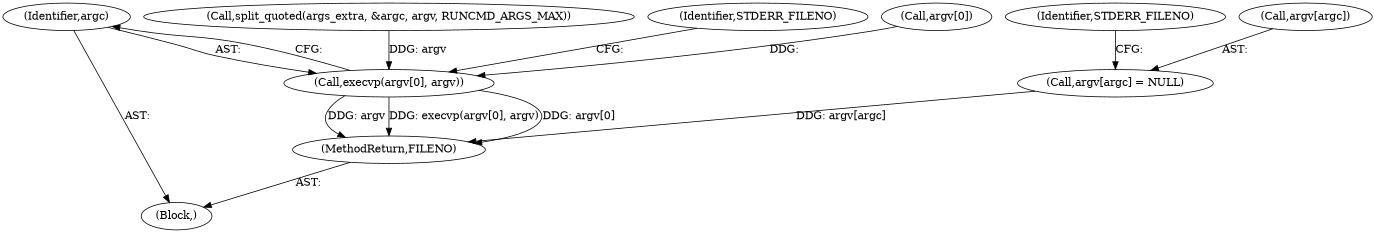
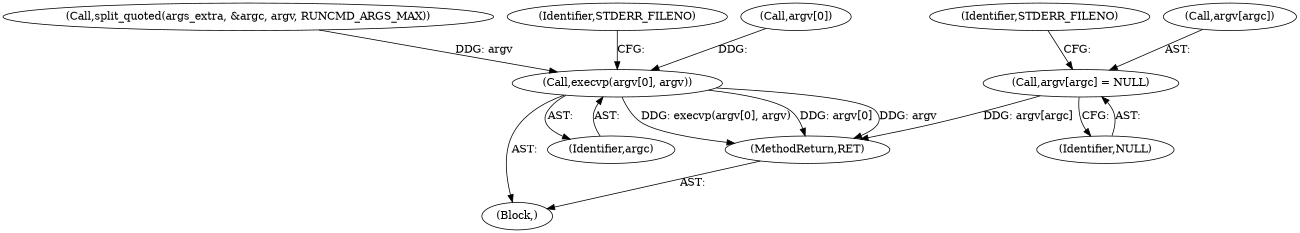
(311, 50) -> (562, 116)
(120, 113) -> (514, 133)
(389, 150) -> (808, 150)
none -> (1105, 150)
